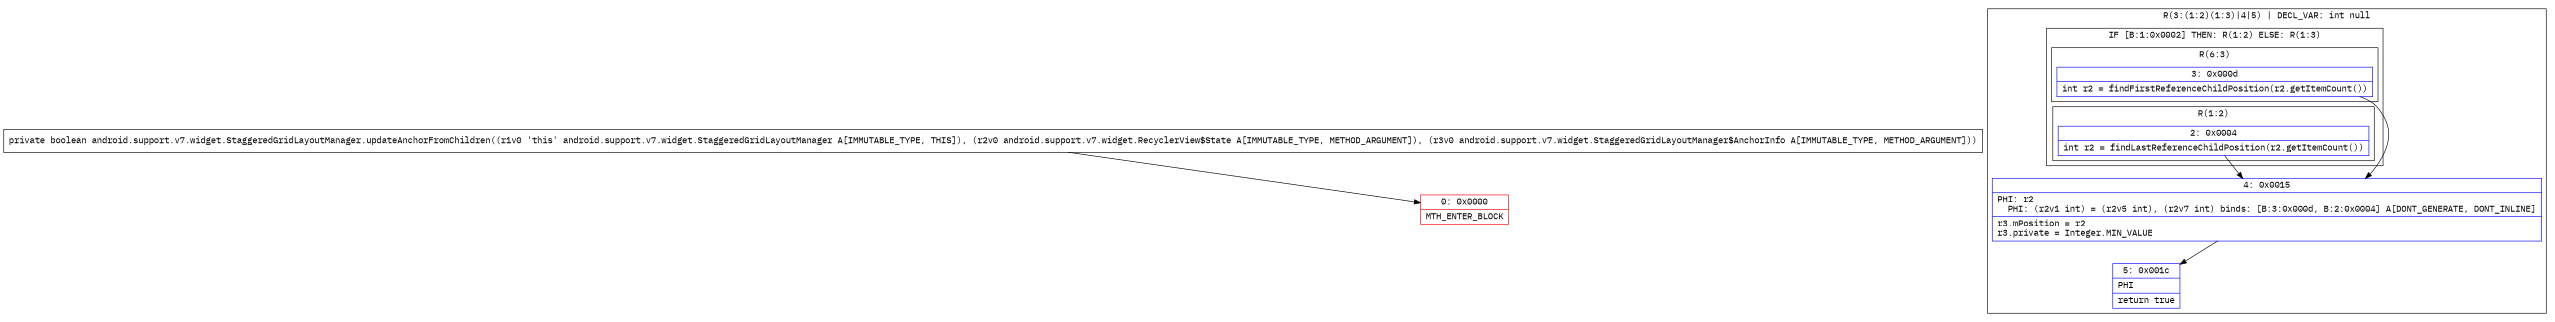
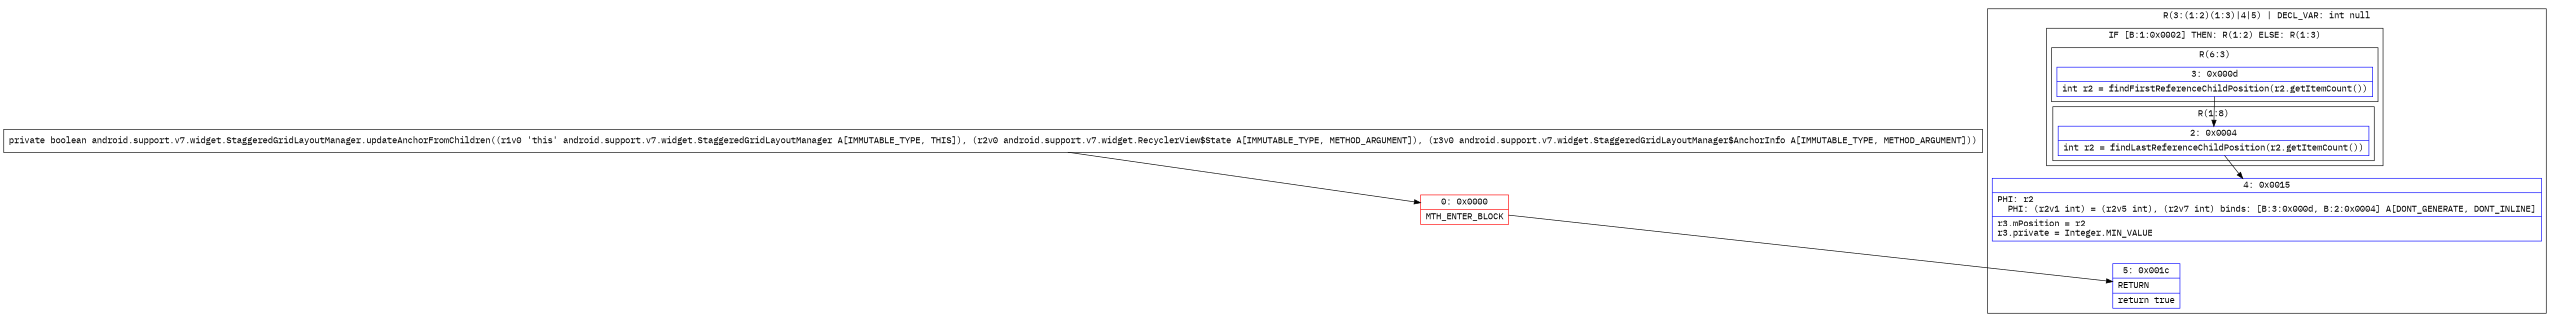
(2214, 114) -> (2214, 114)
(2388, 131) -> (2214, 111)
(2202, 251) -> (1807, 248)
(2126, 285) -> (2134, 285)
